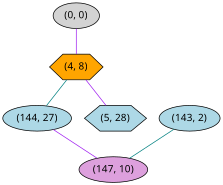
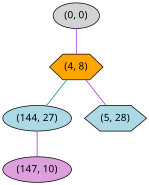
(190, 118) -> none
